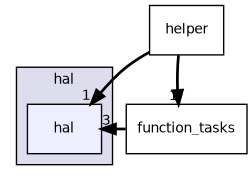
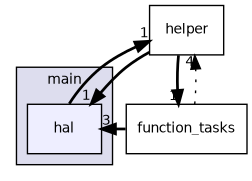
none -> (92, 76)
(64, 80) -> (64, 80)
none -> (196, 87)
